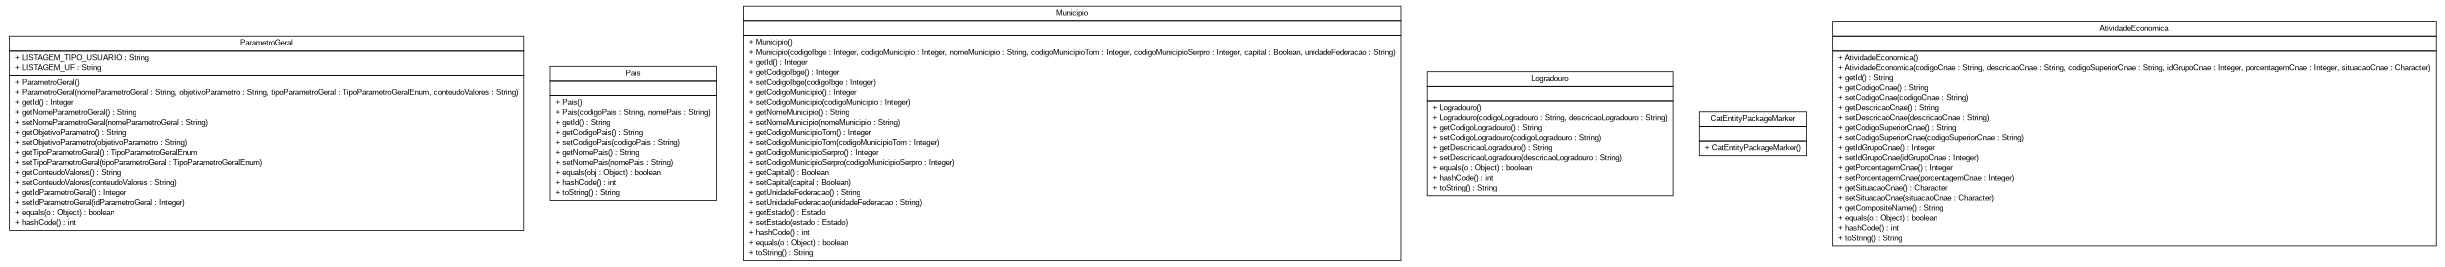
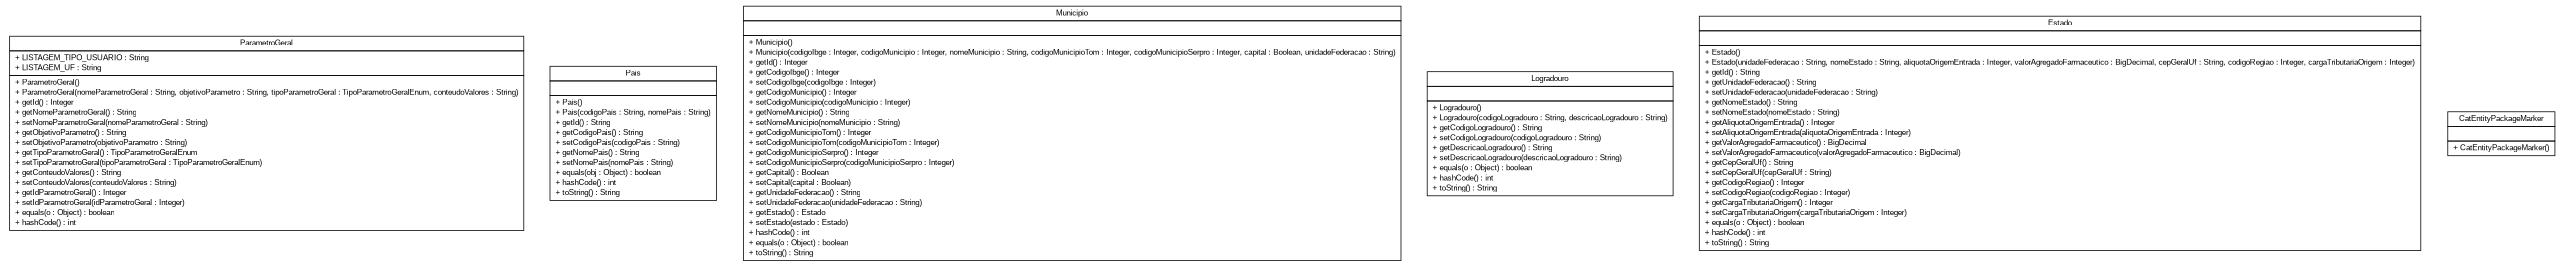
none -> (2060, 133)
(2134, 133) -> none
